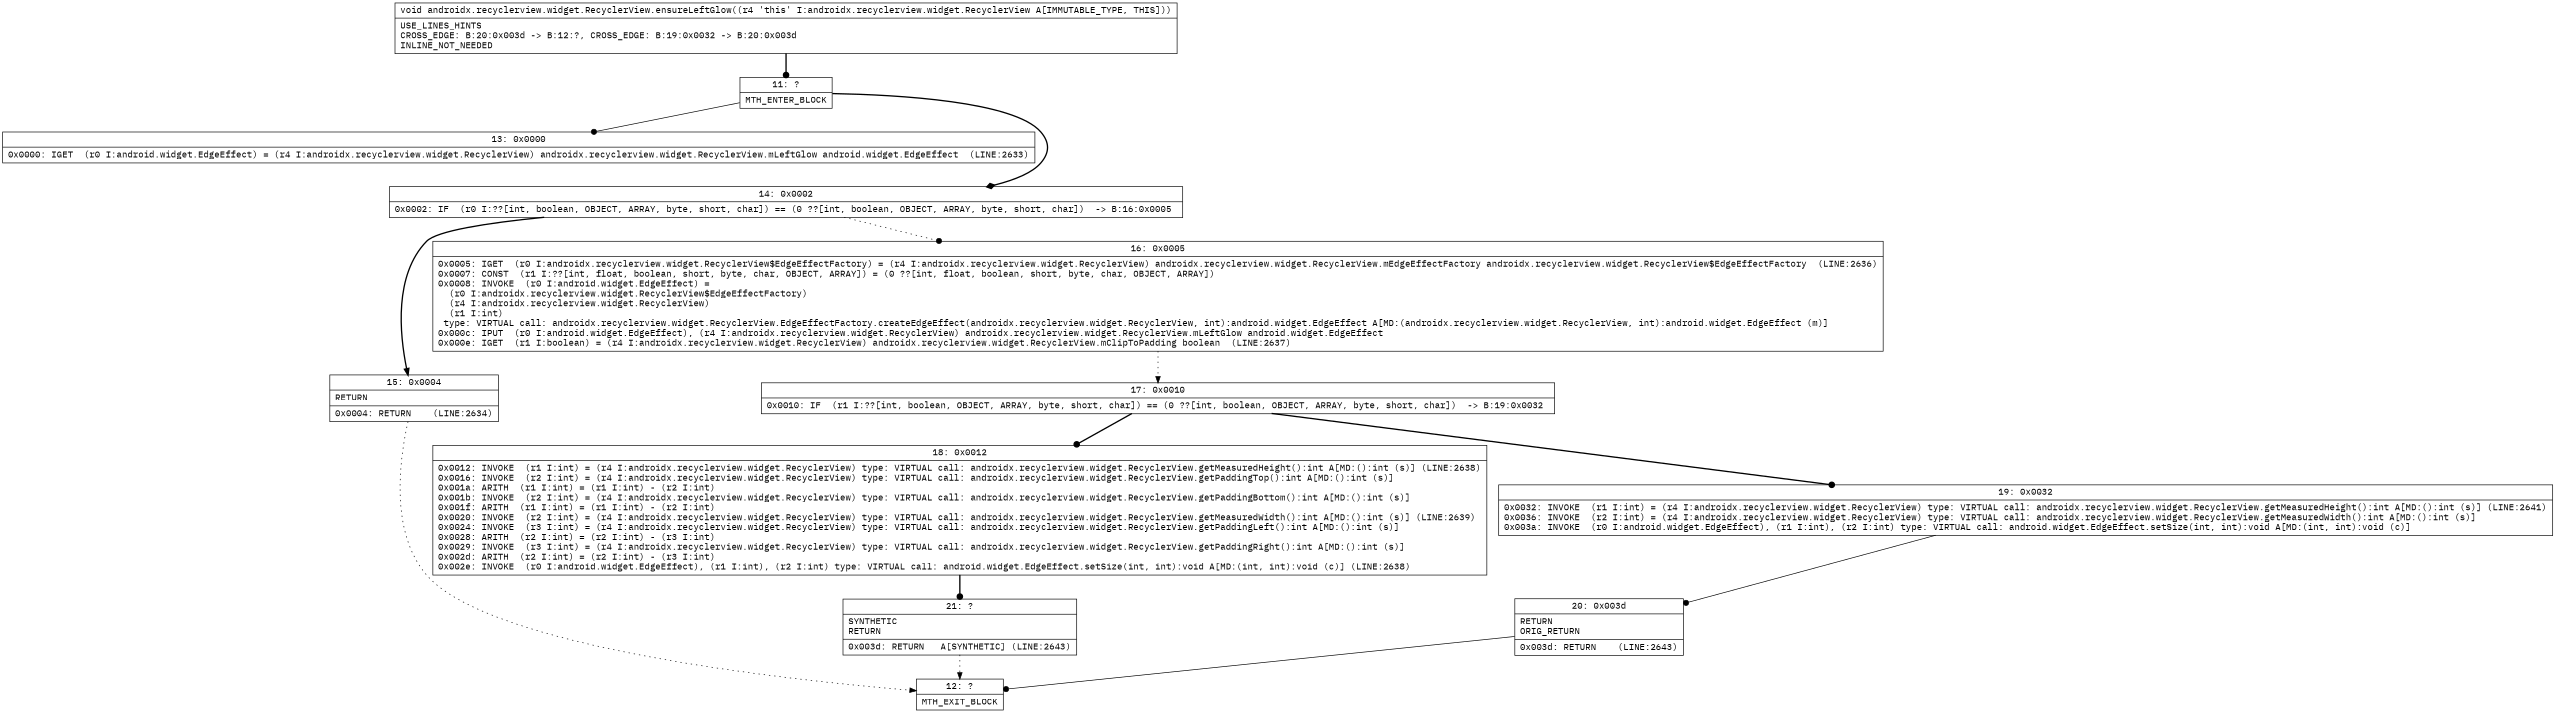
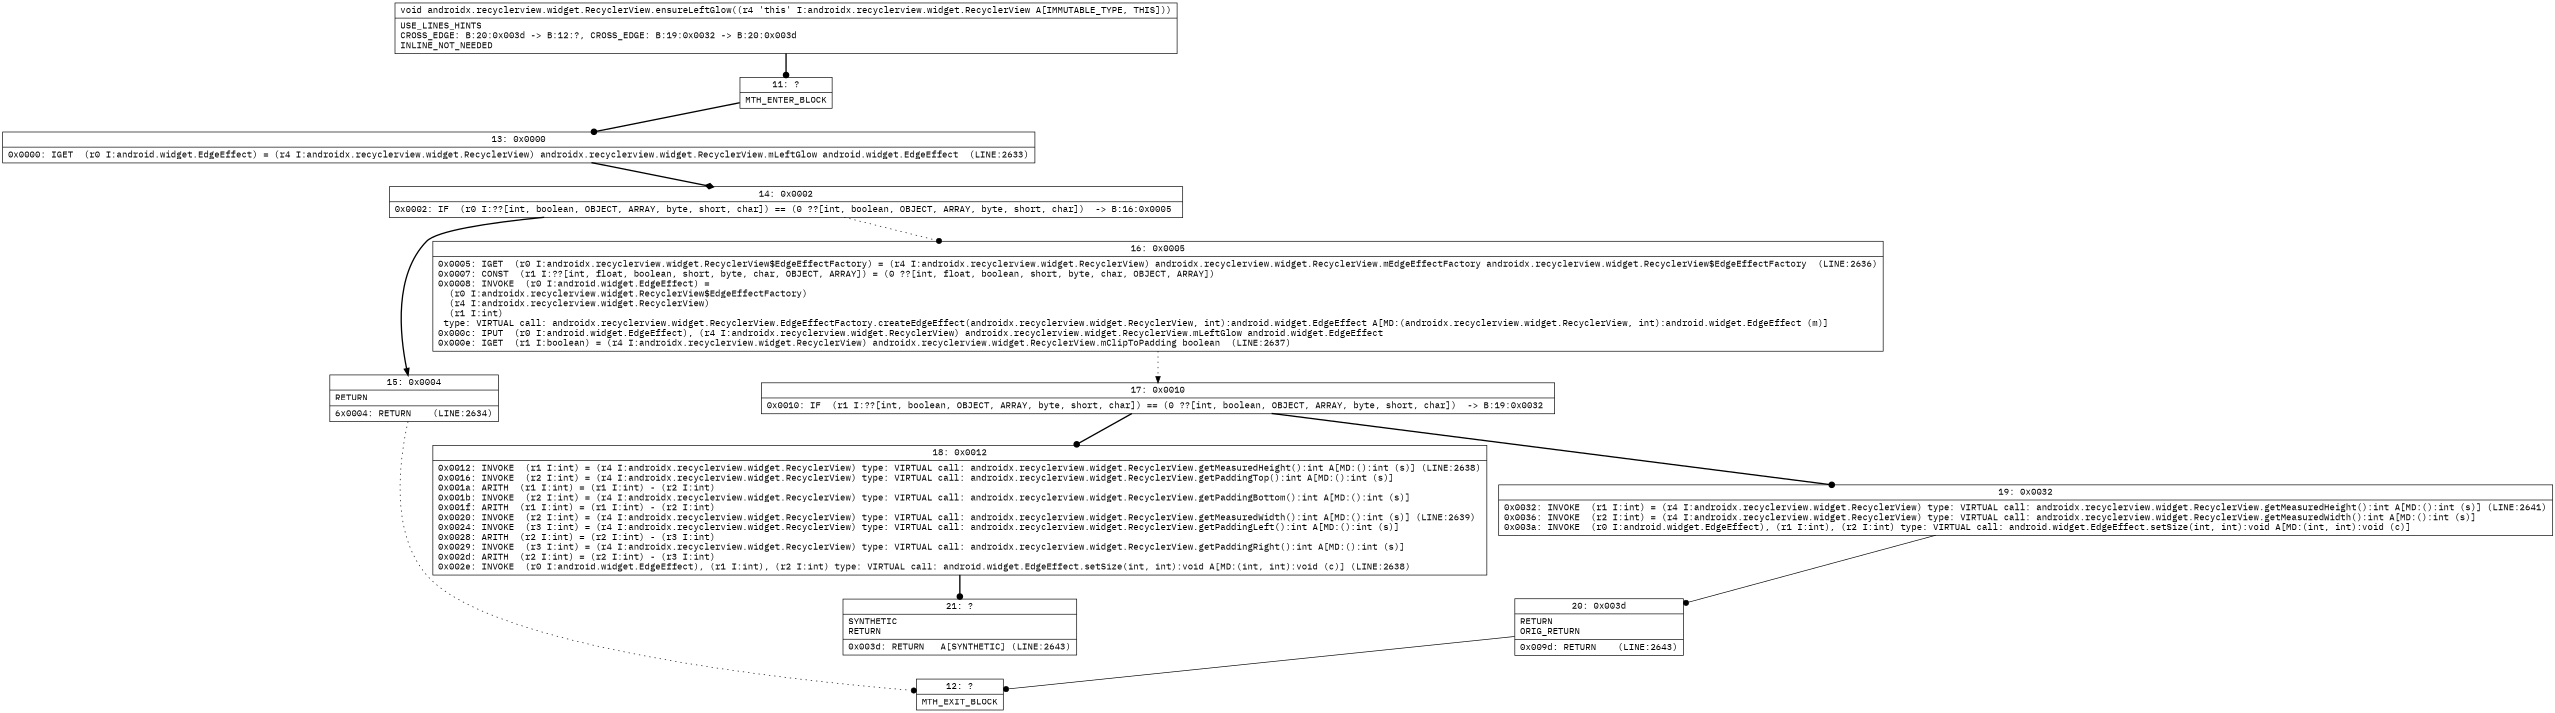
(982, 107) -> (648, 174)
(668, 117) -> (668, 117)
(414, 413) -> (414, 413)
(582, 642) -> (582, 642)
(1599, 647) -> (1599, 647)
(960, 664) -> none
